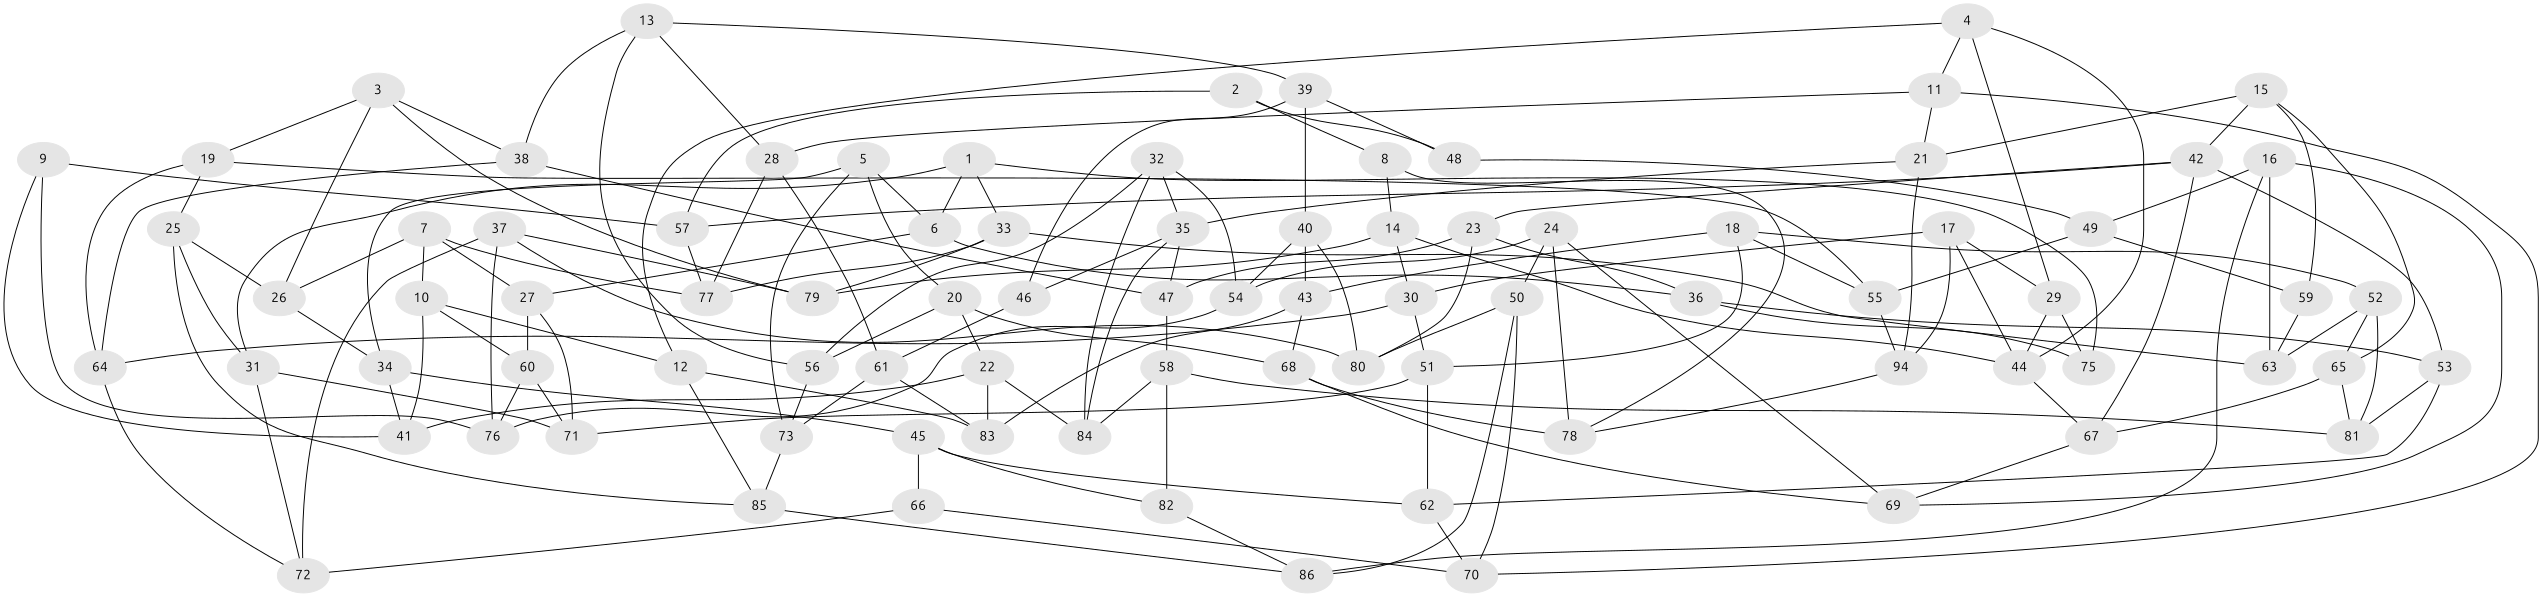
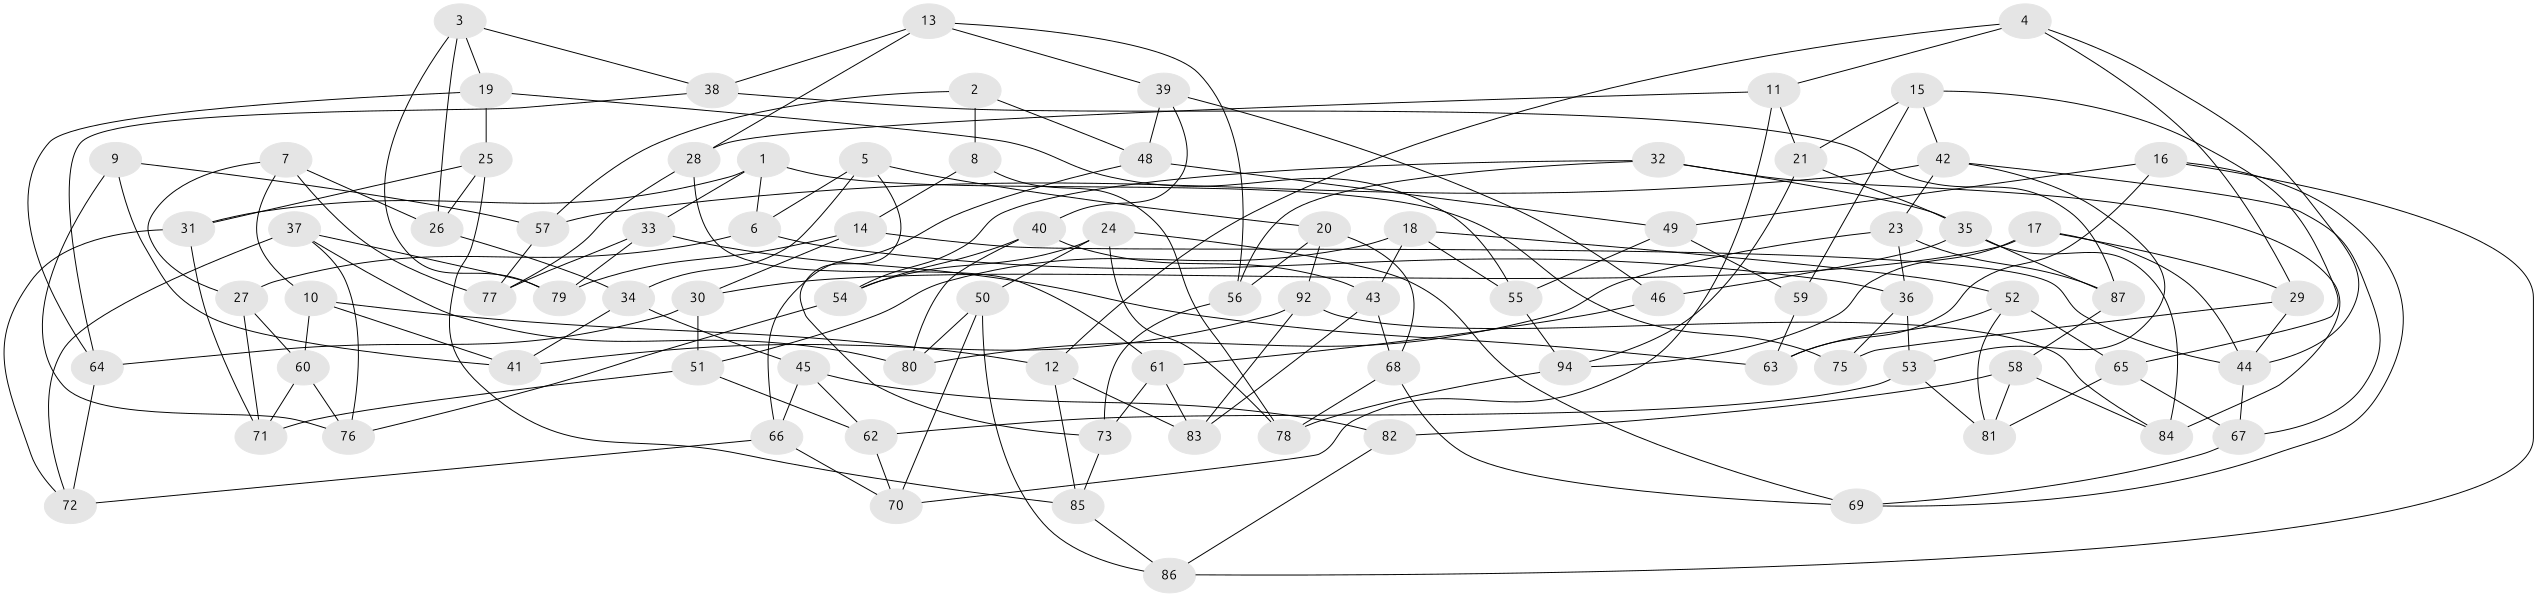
none -> (925, 231)
(1167, 298) -> (2119, 298)
(988, 368) -> (1304, 298)
